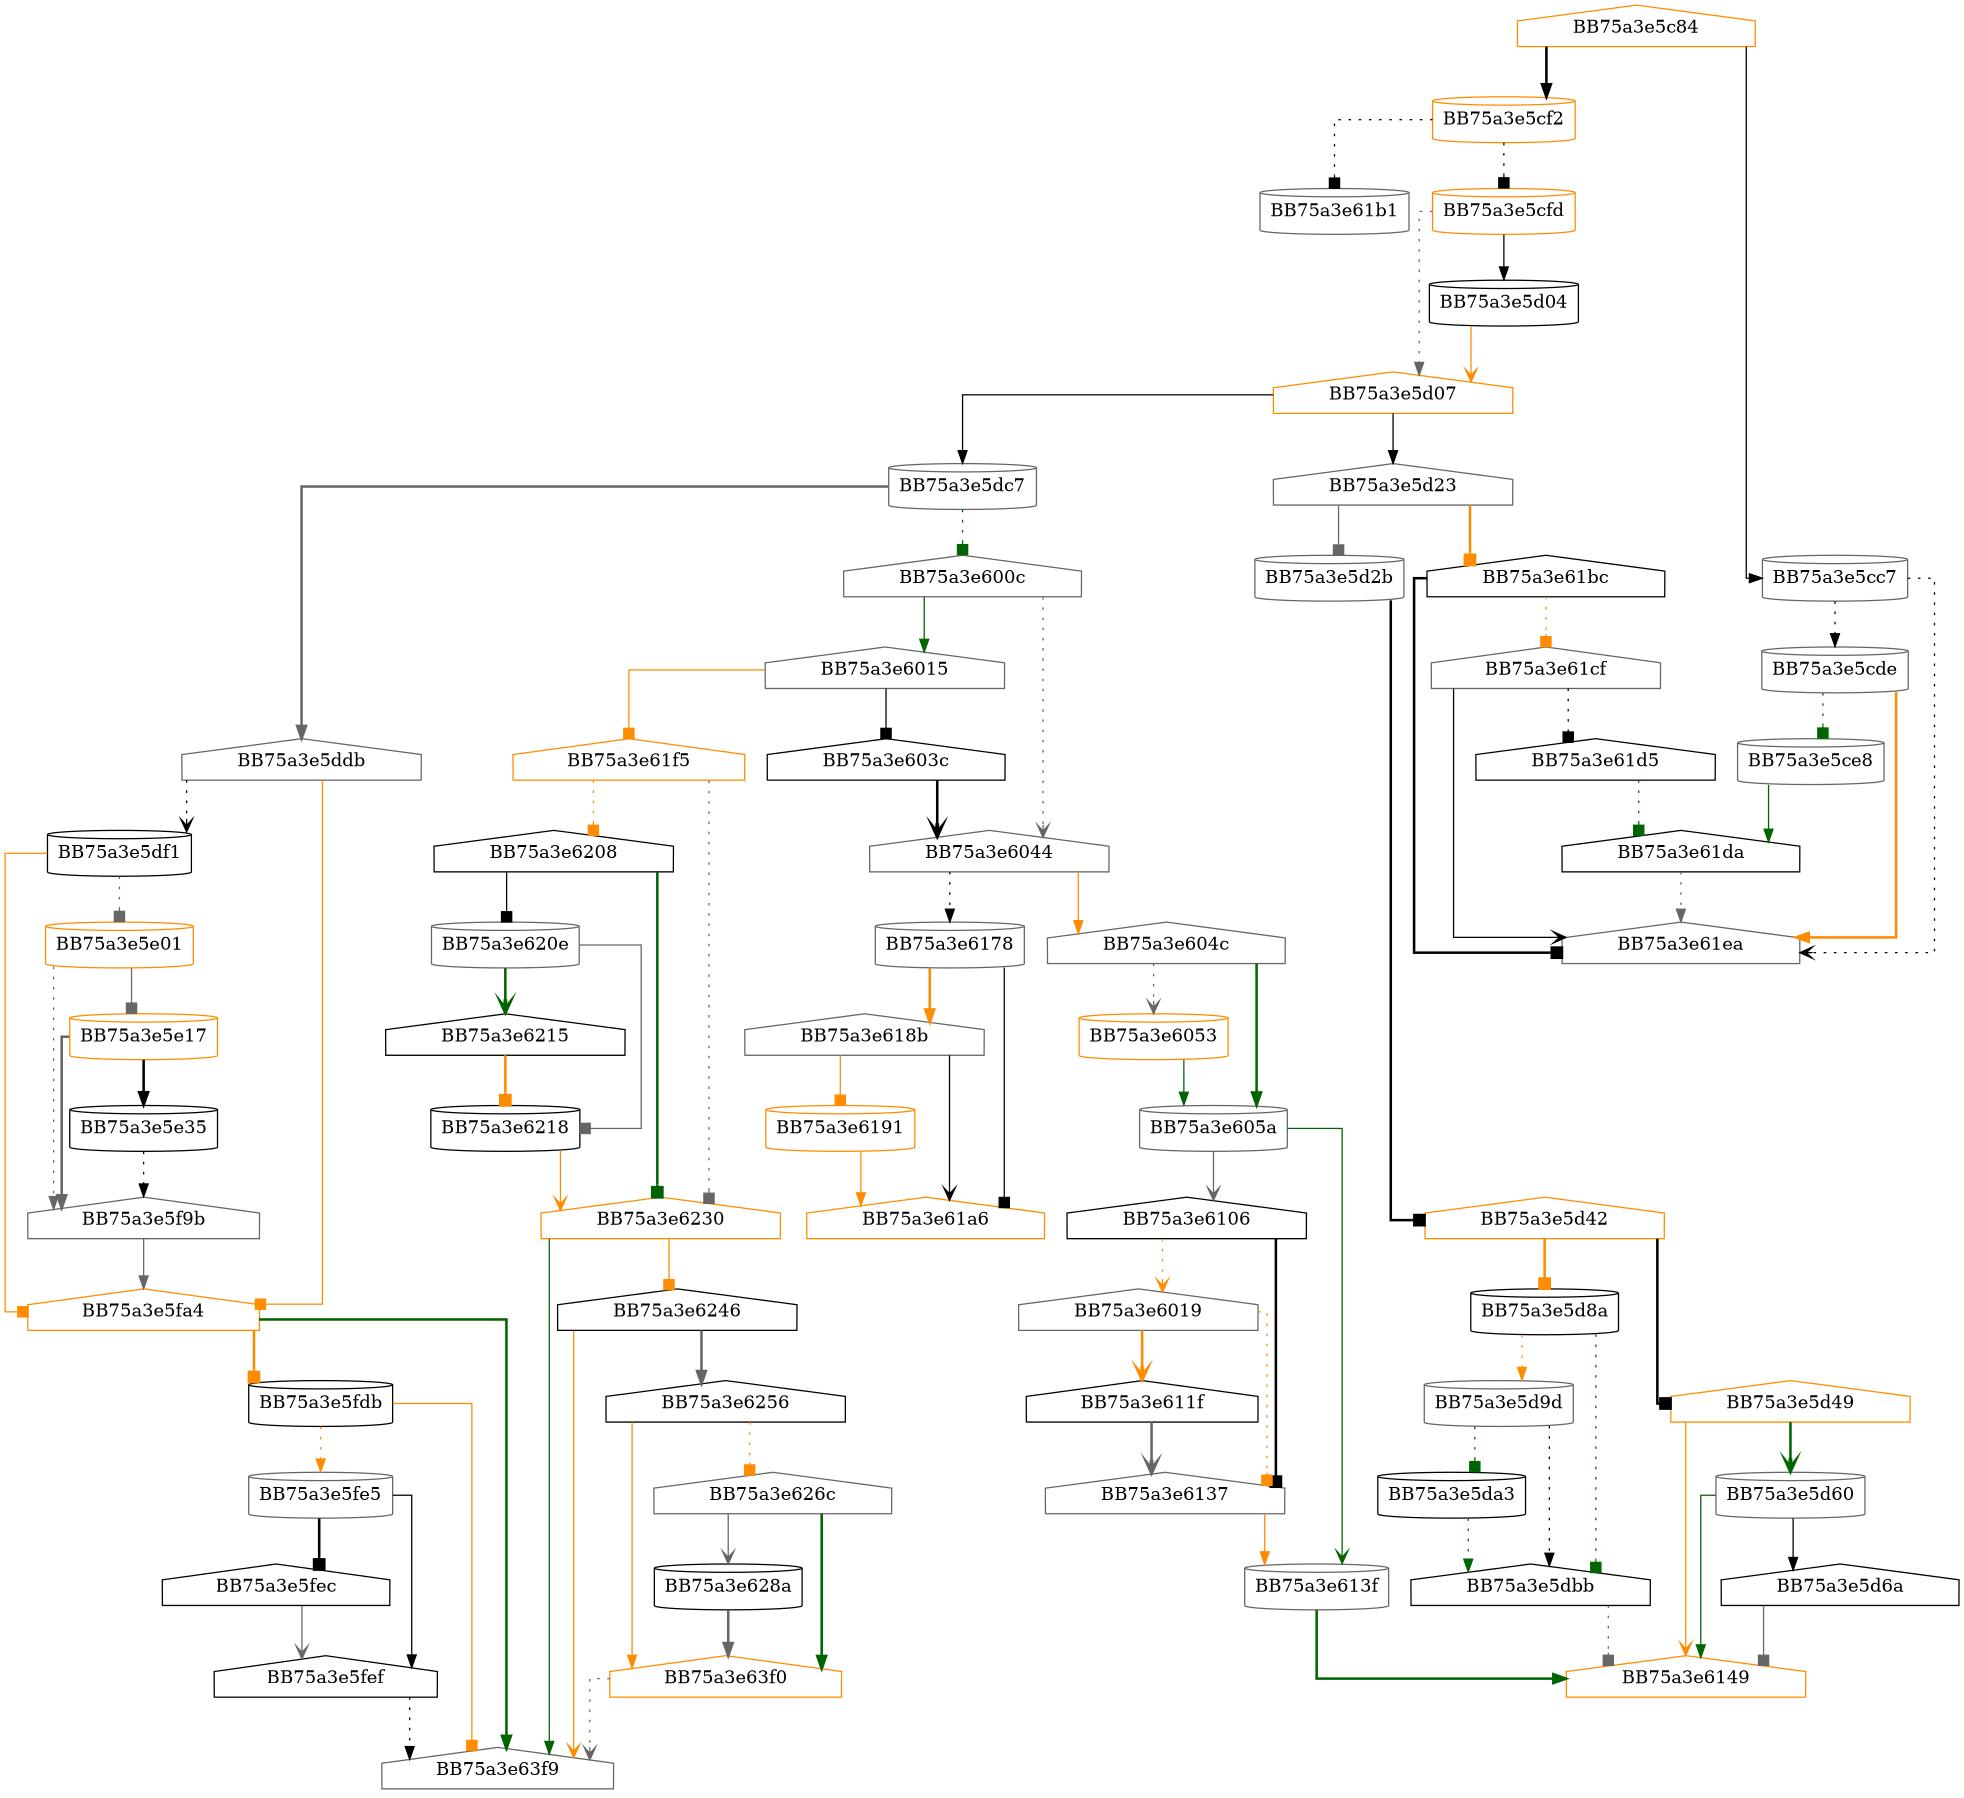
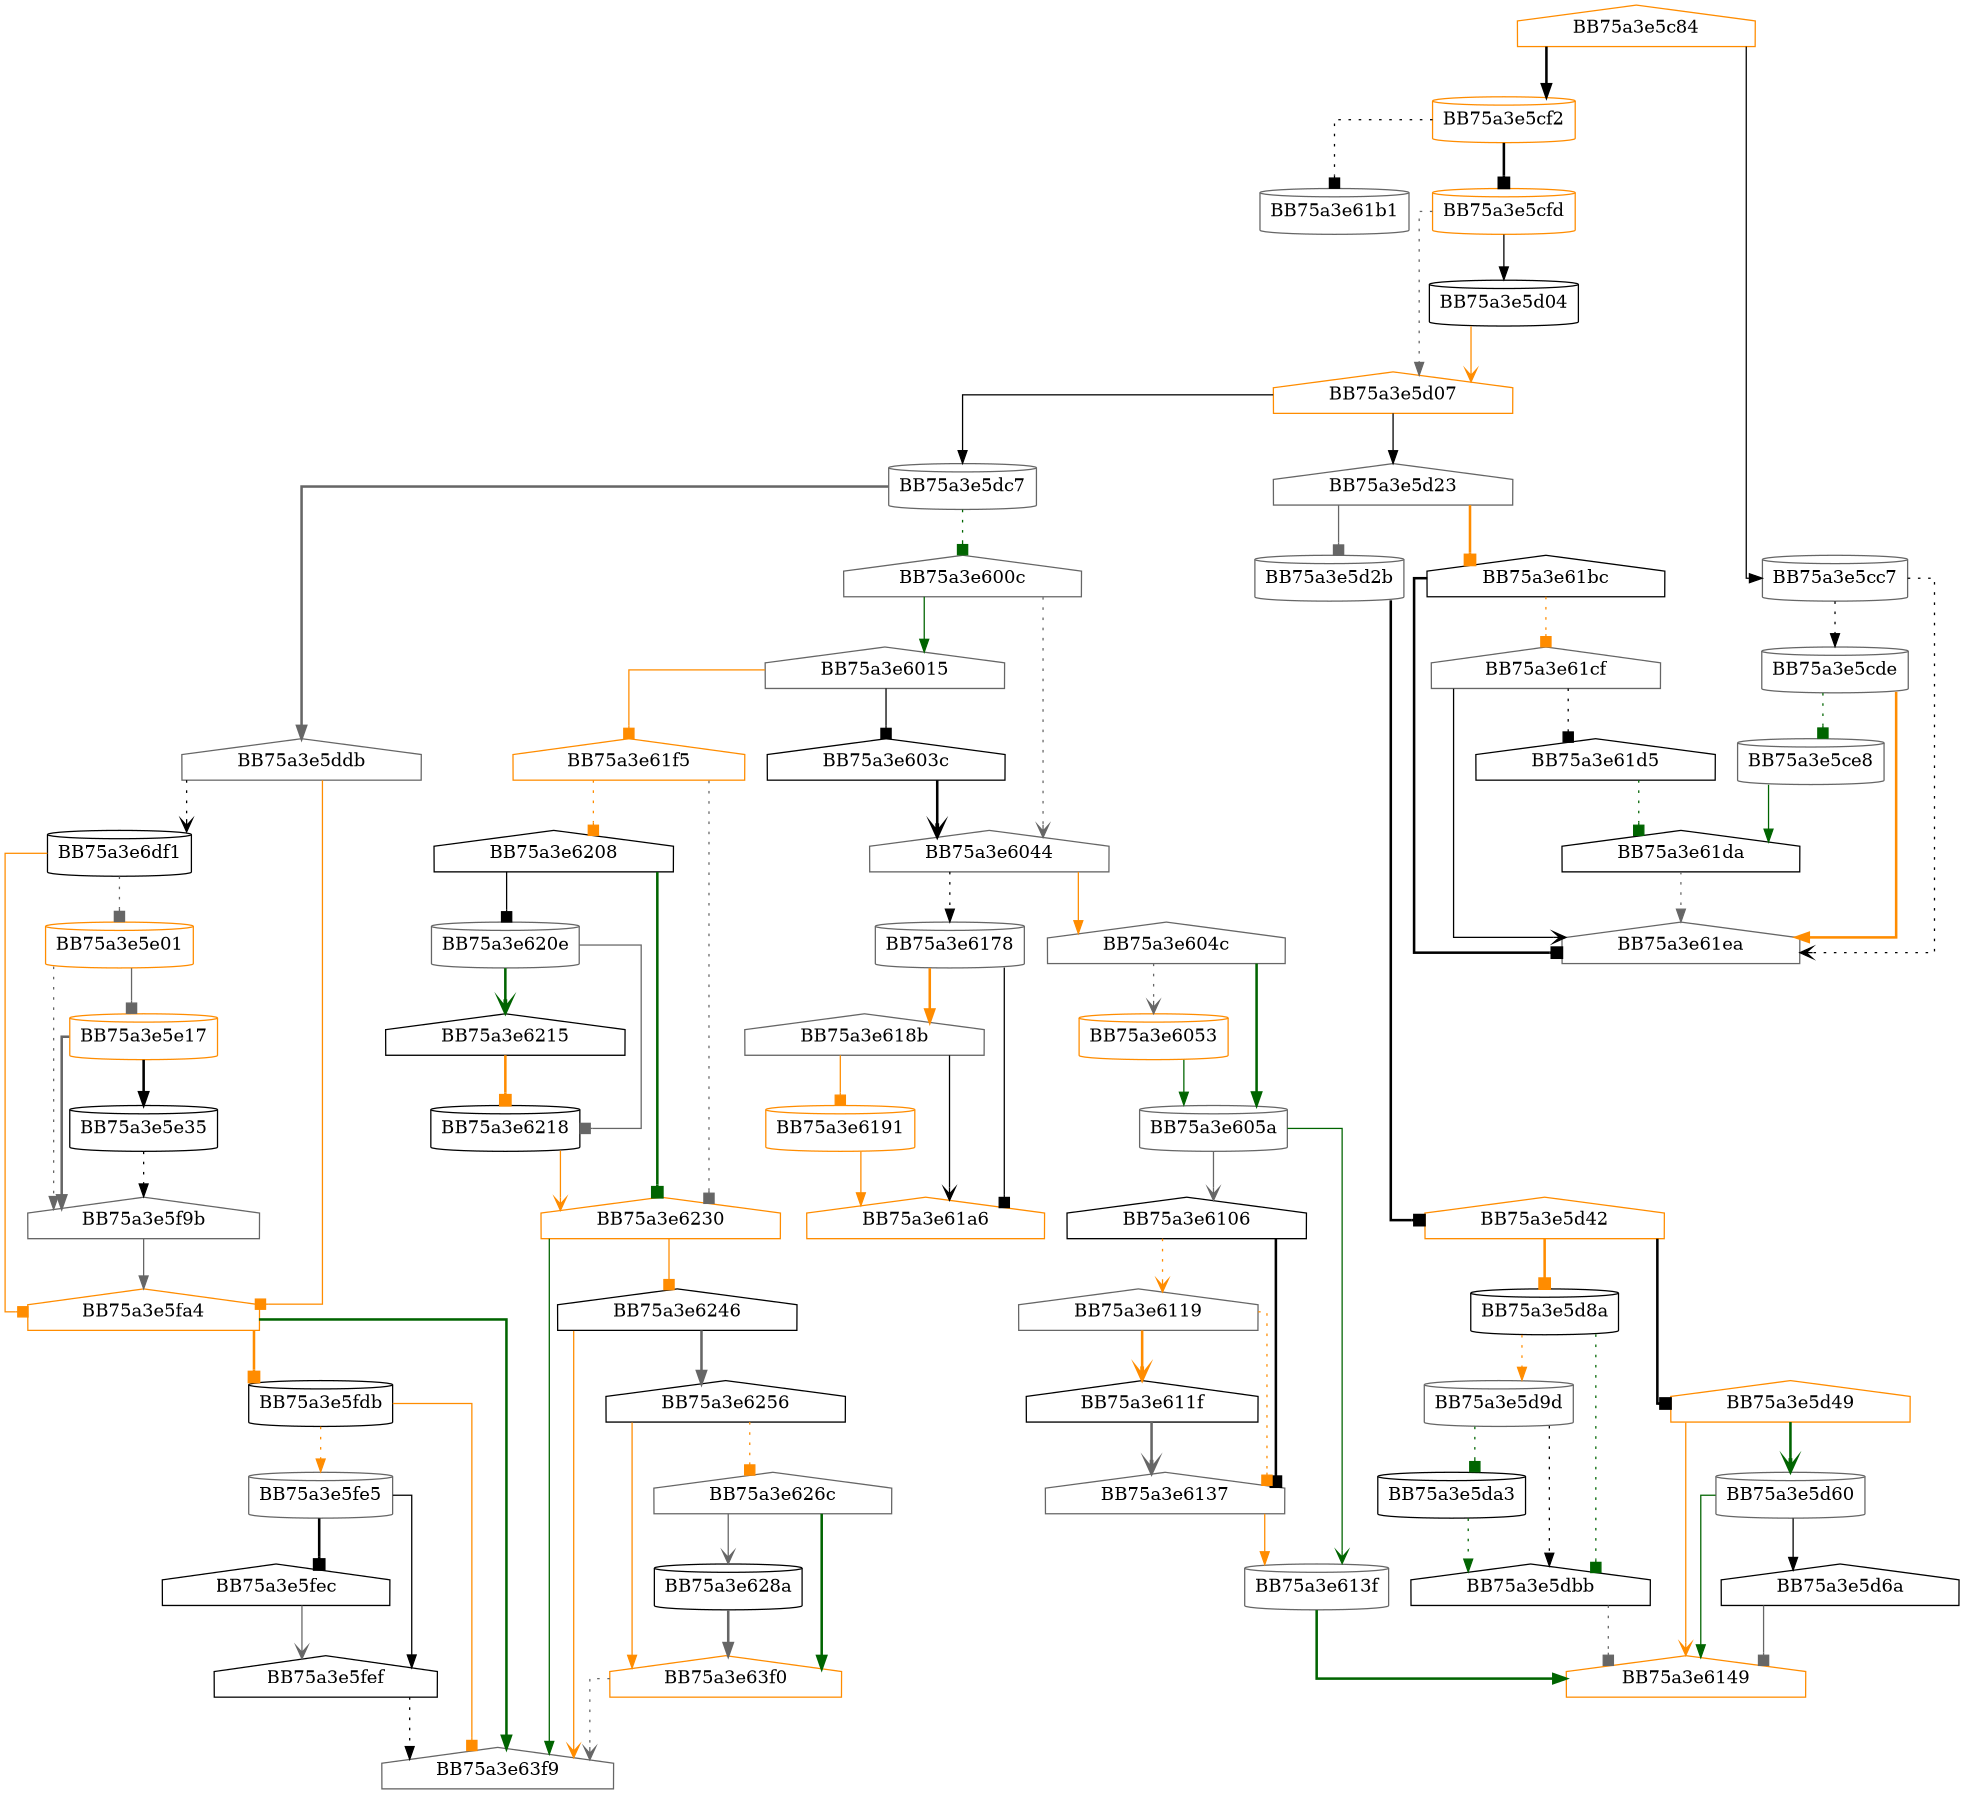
(1504, 159) -> (1504, 159)
(119, 853) -> (119, 853)
(1138, 1312) -> (1138, 1312)
